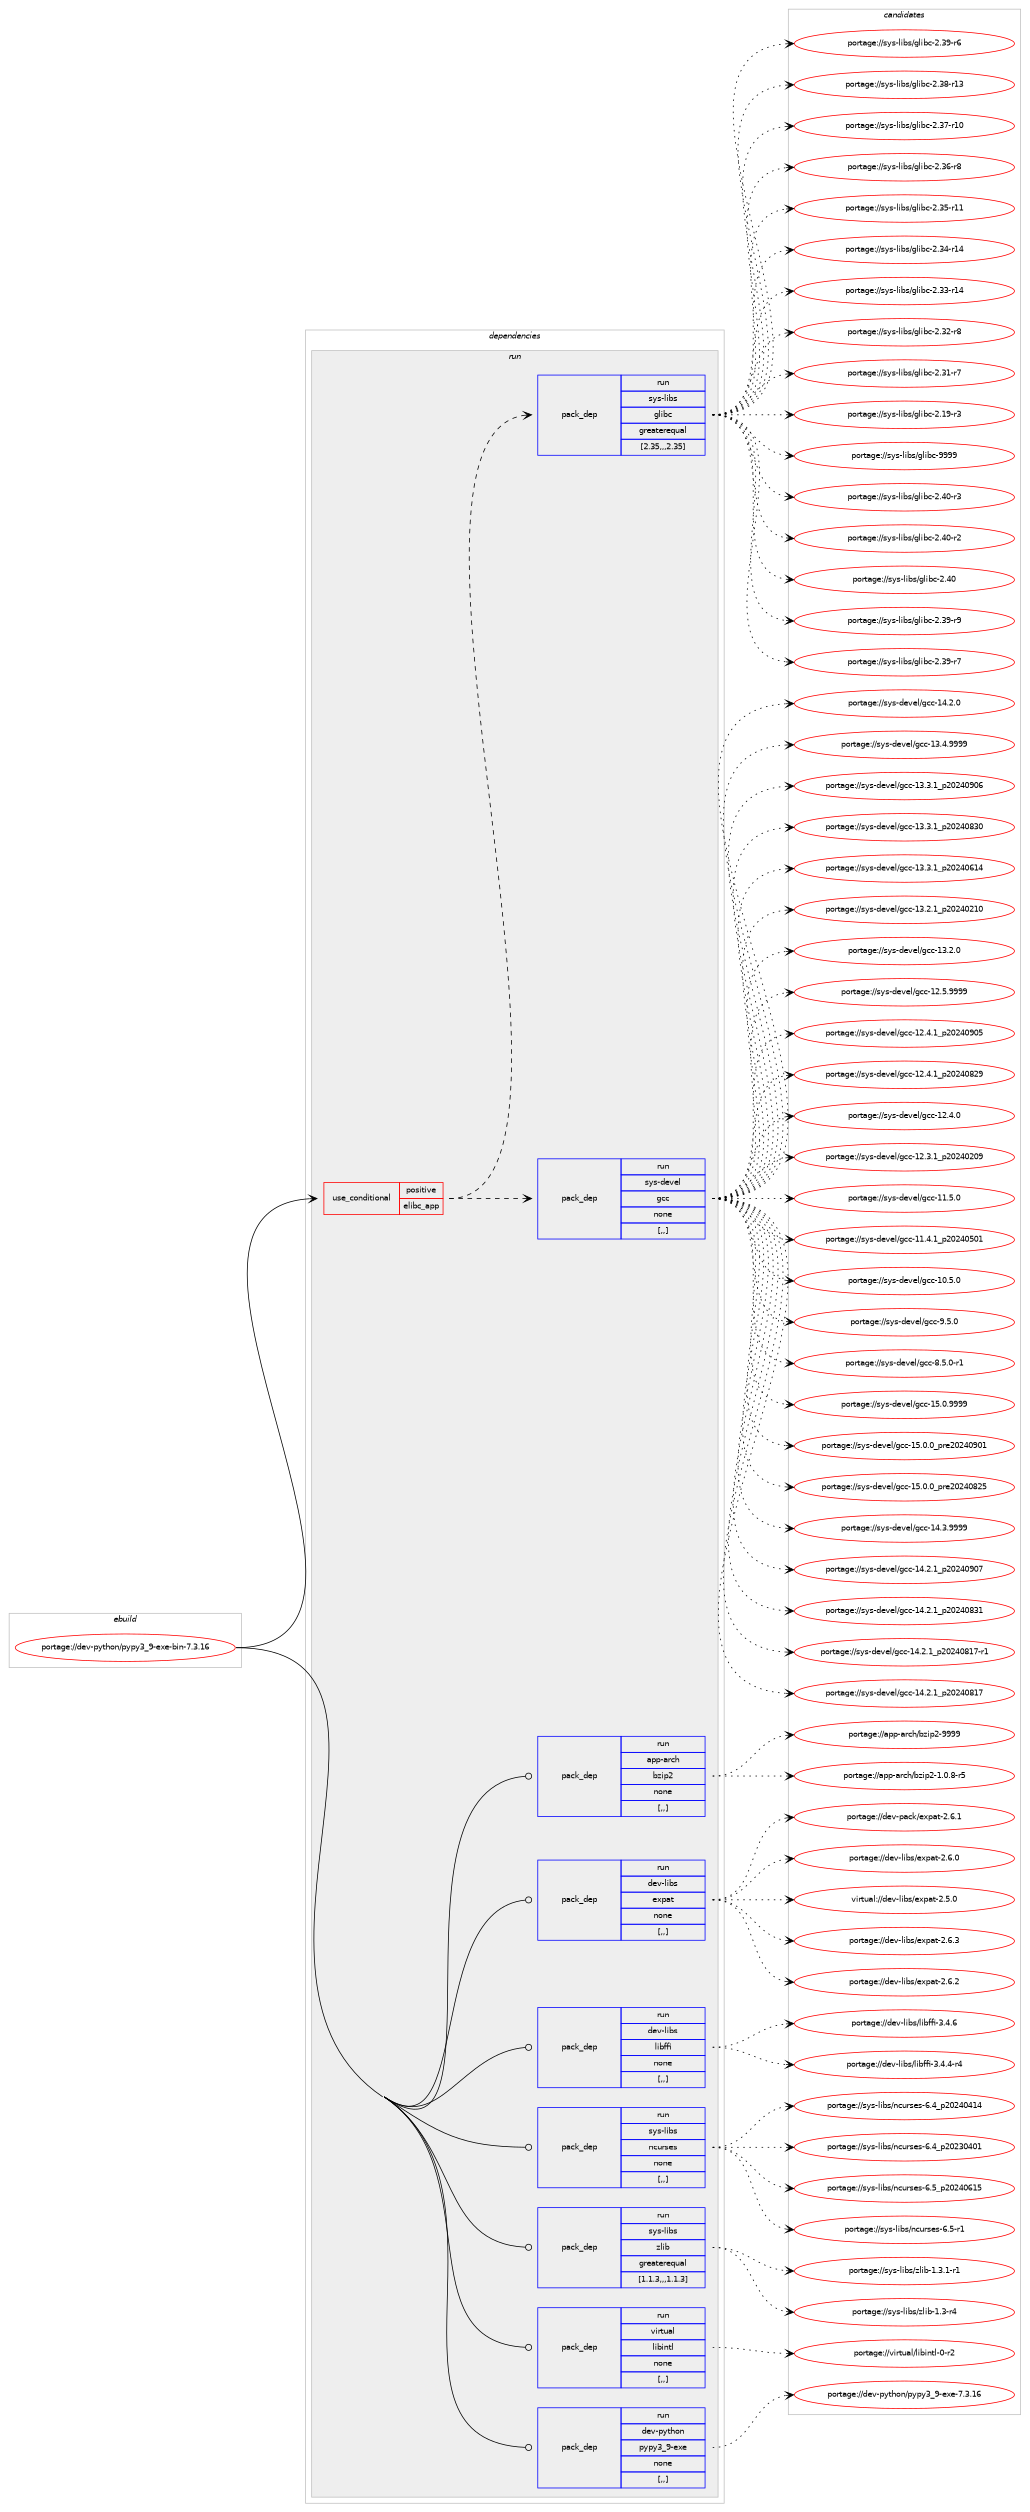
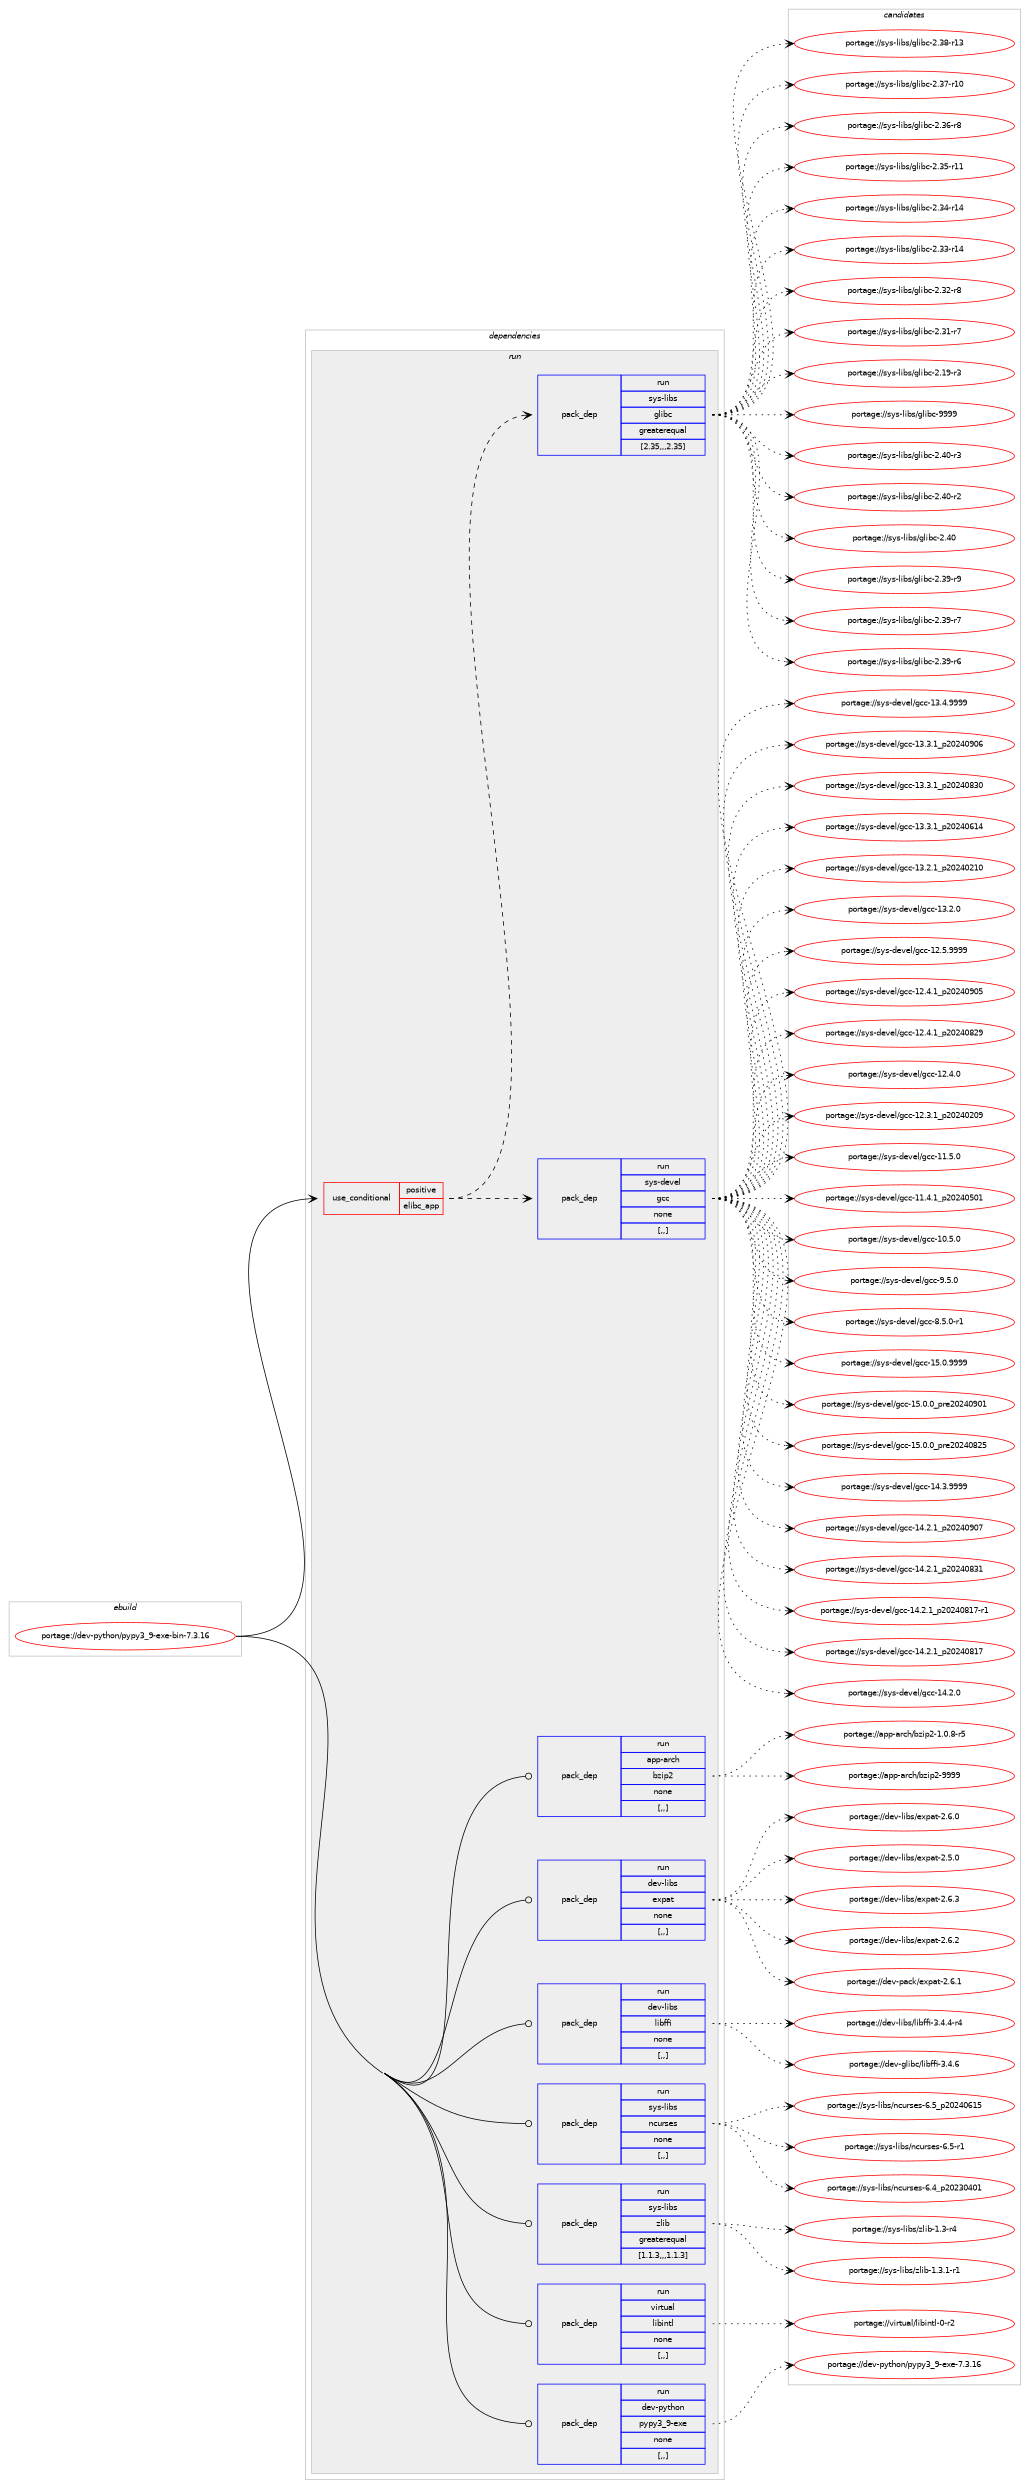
(904, 1900) -> (904, 1859)
(904, 2024) -> (904, 2065)
(904, 2106) -> none
